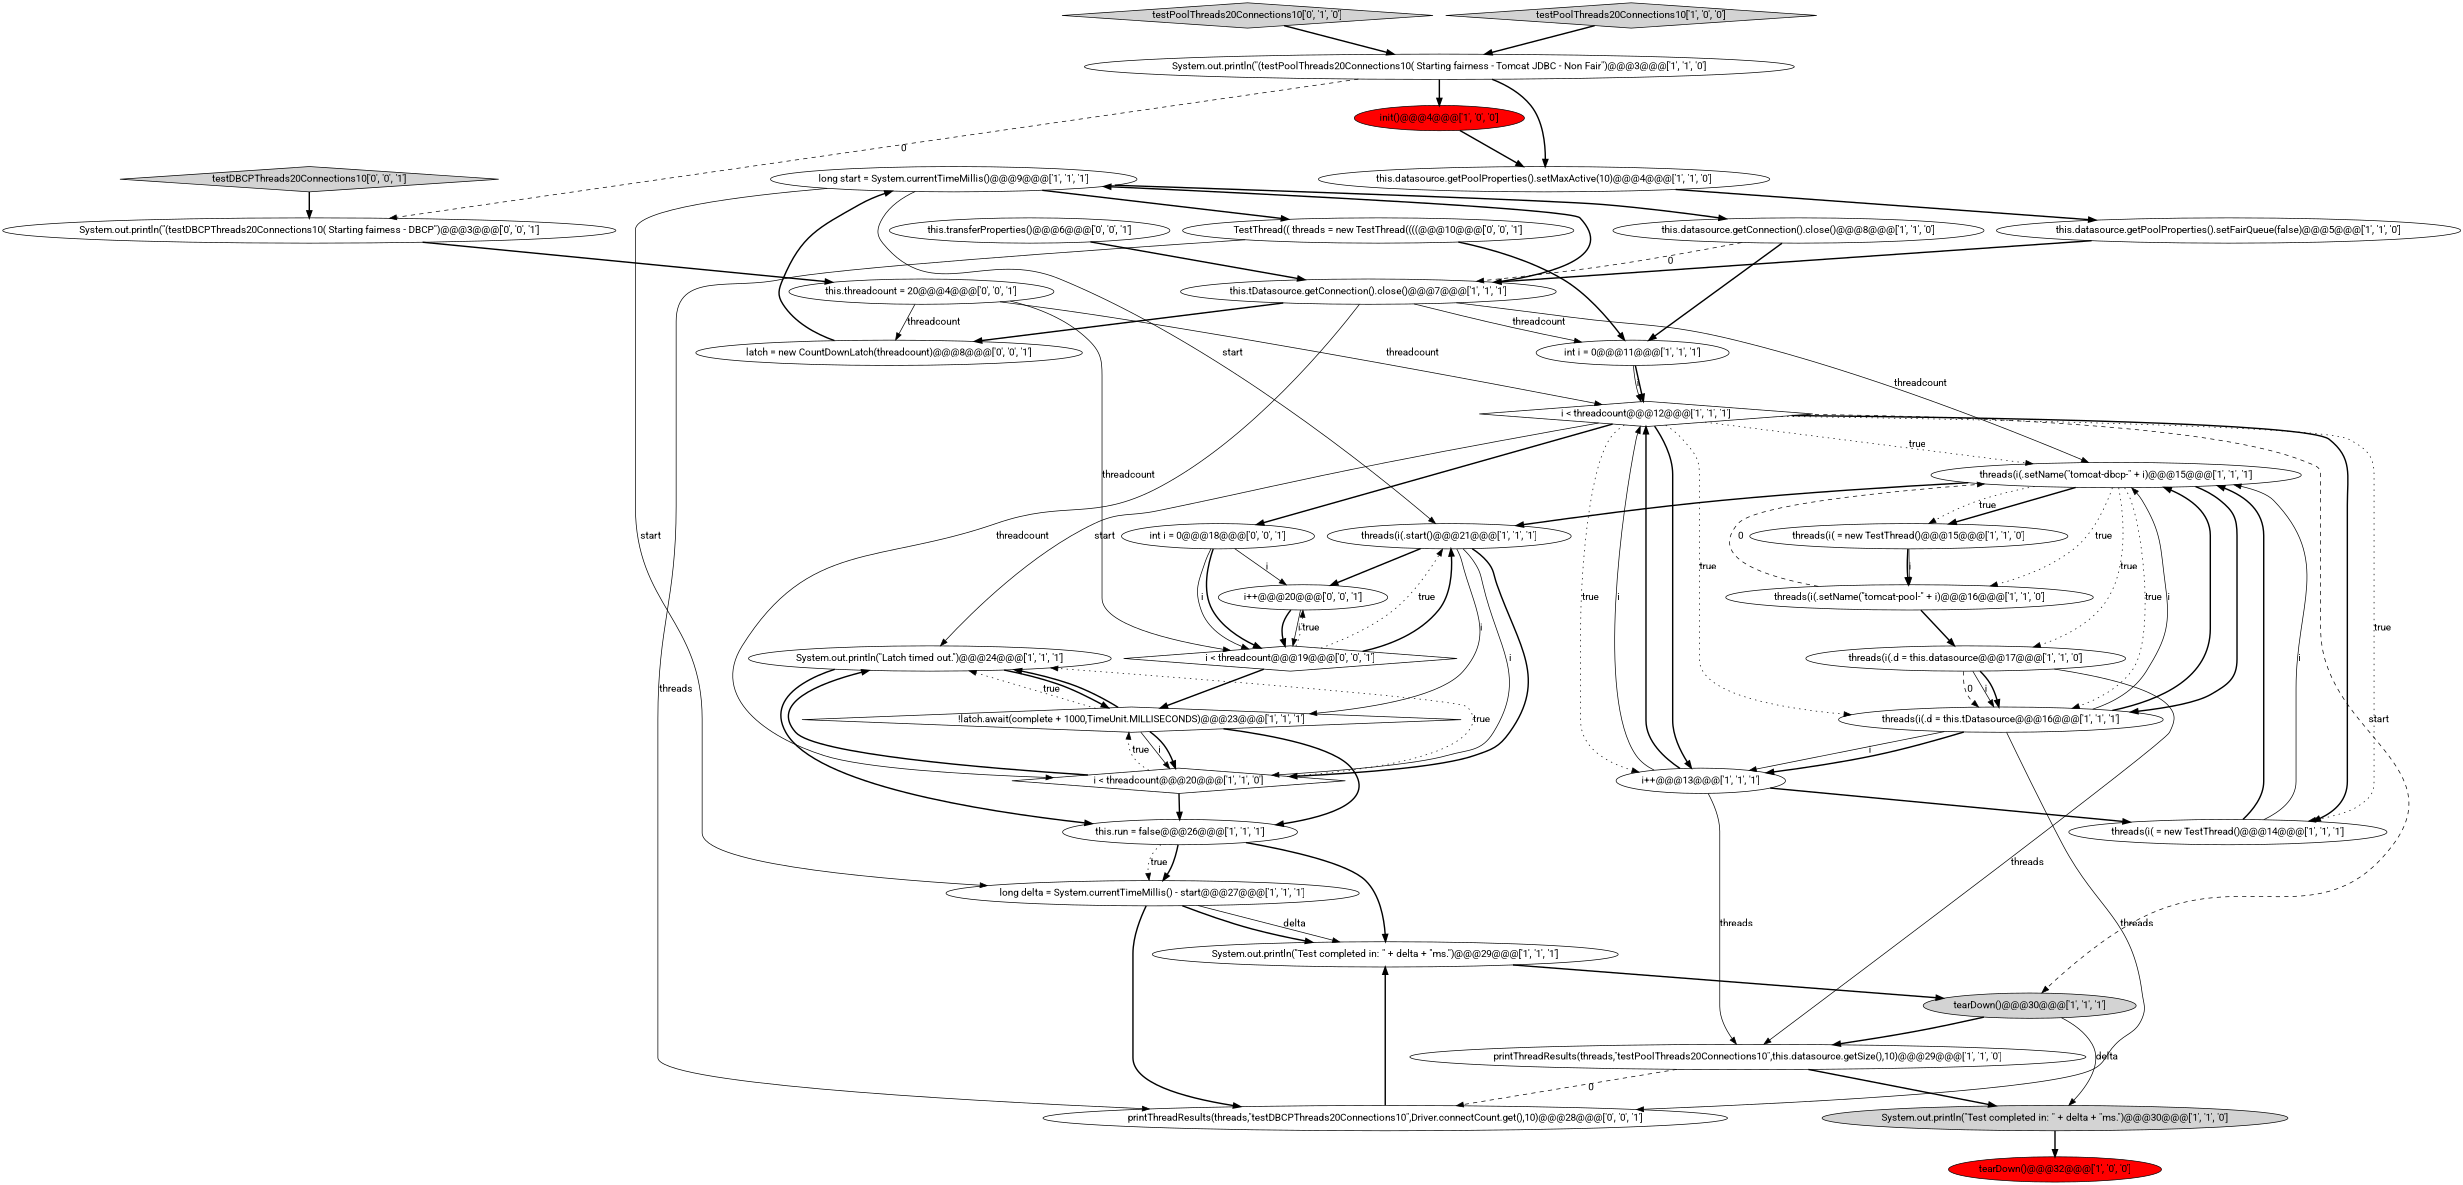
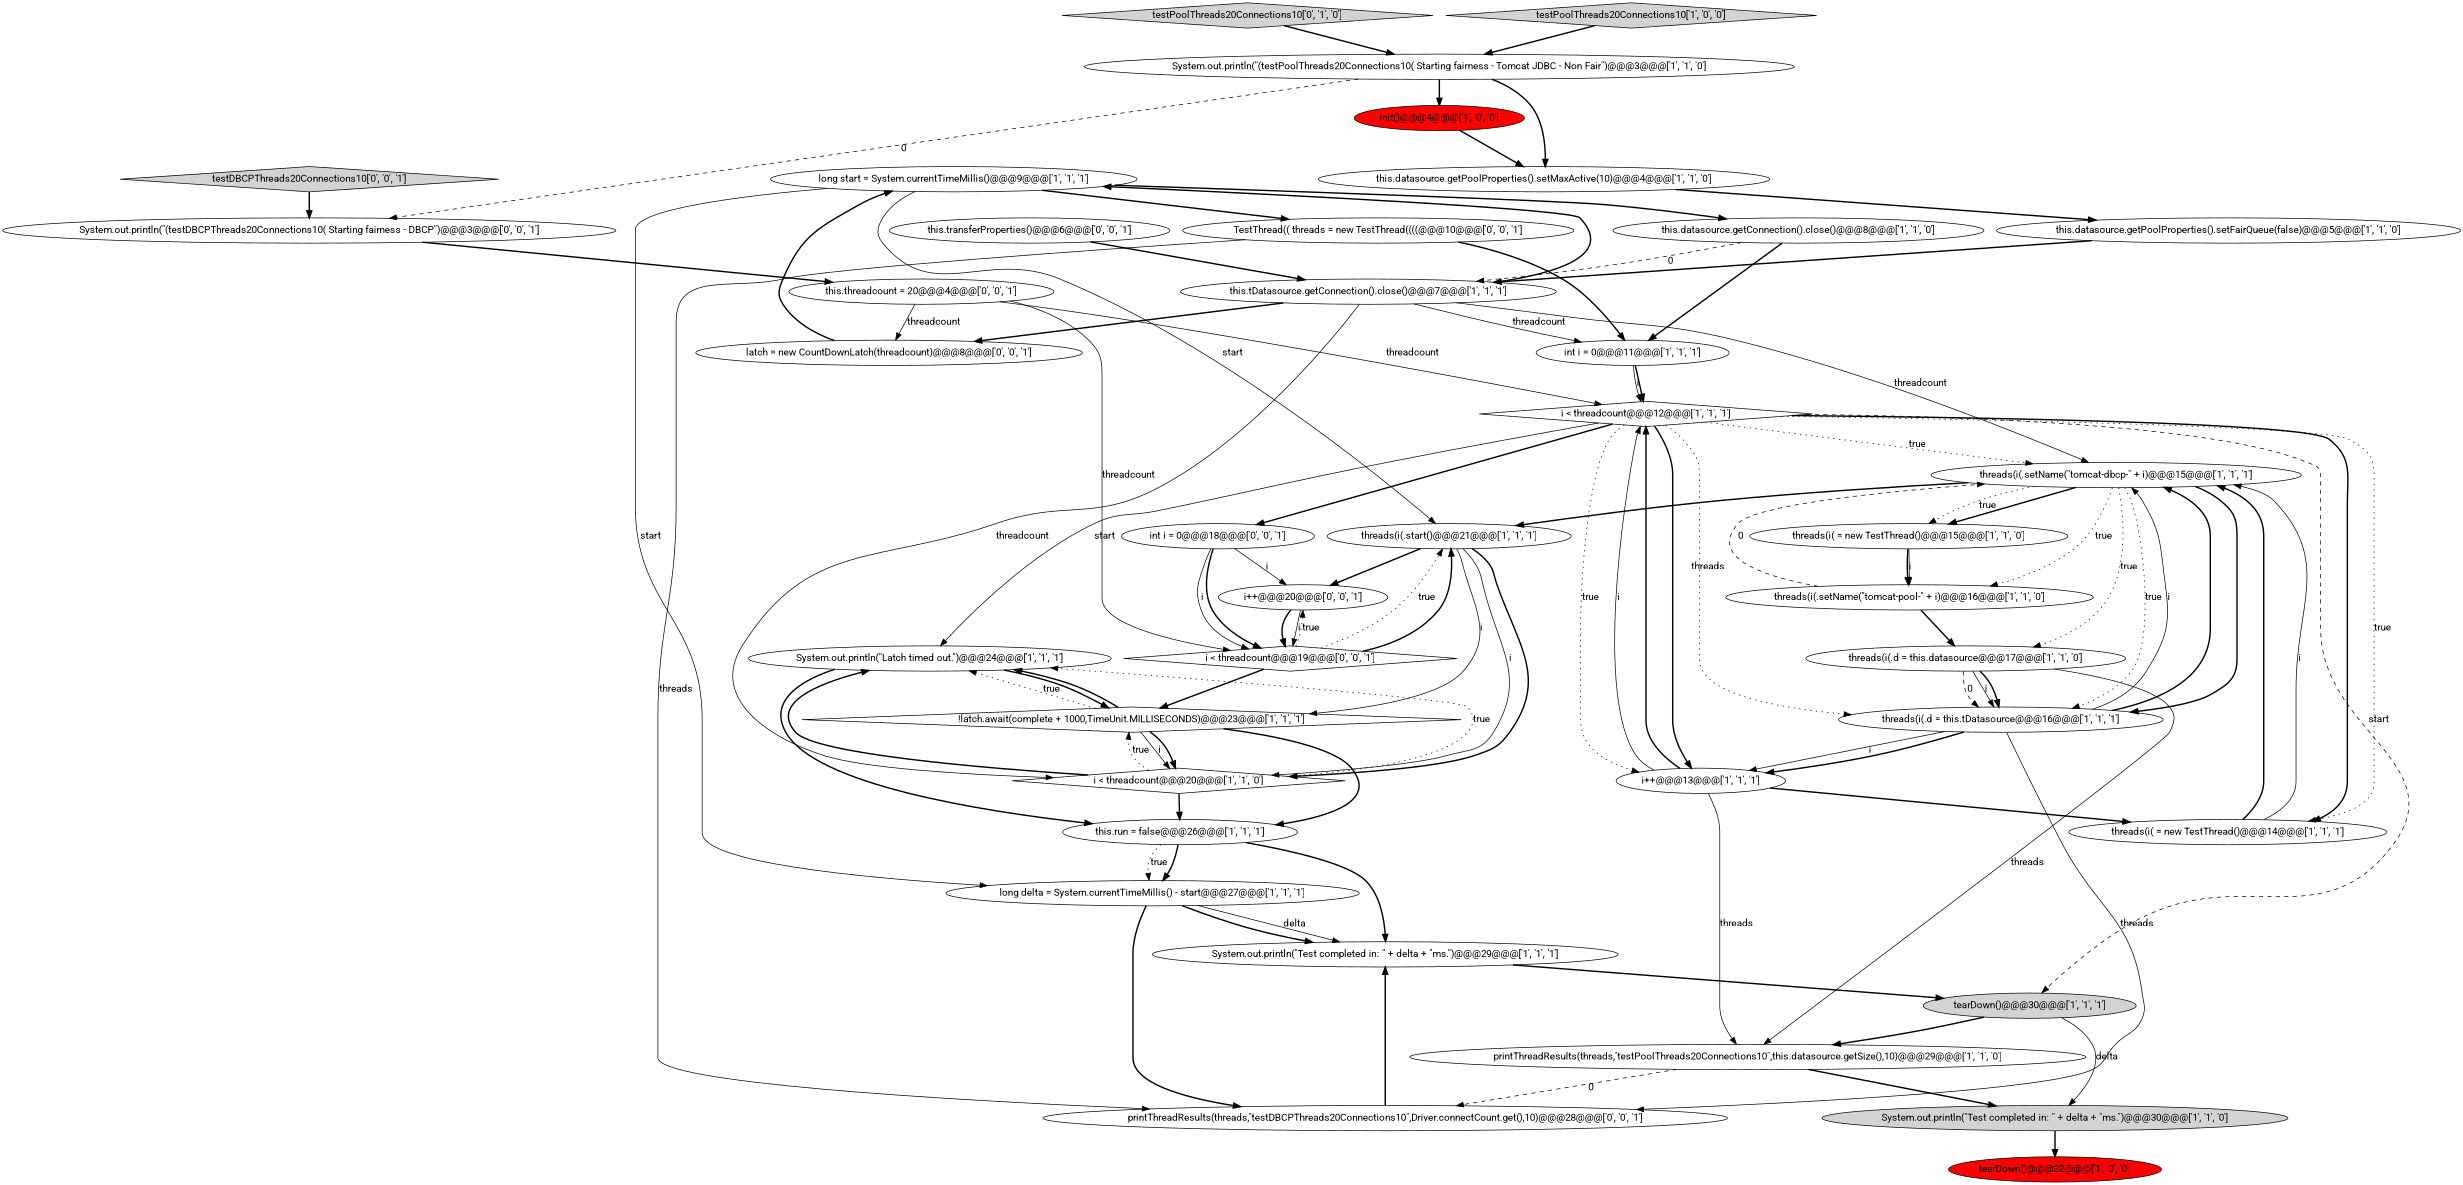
(1708, 567) -> (1708, 567)
